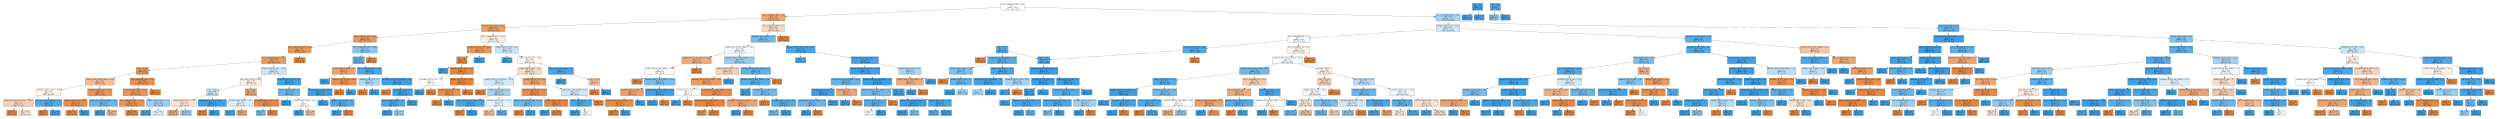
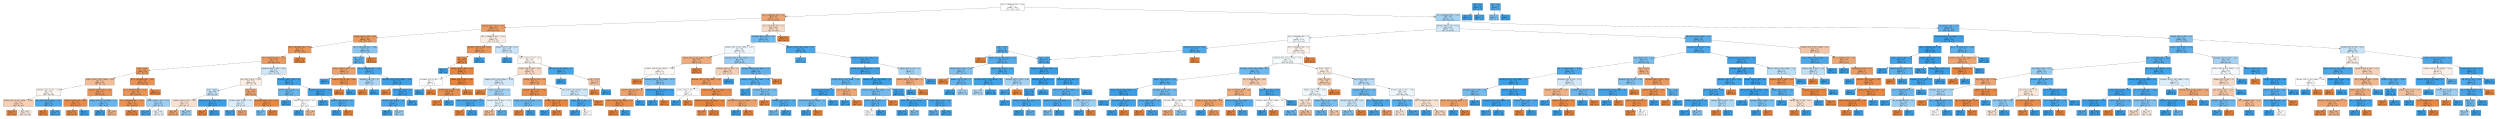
(2452, 82) -> (2452, 82)
(1017, 98) -> (1005, 97)
(2146, 113) -> (2146, 113)
